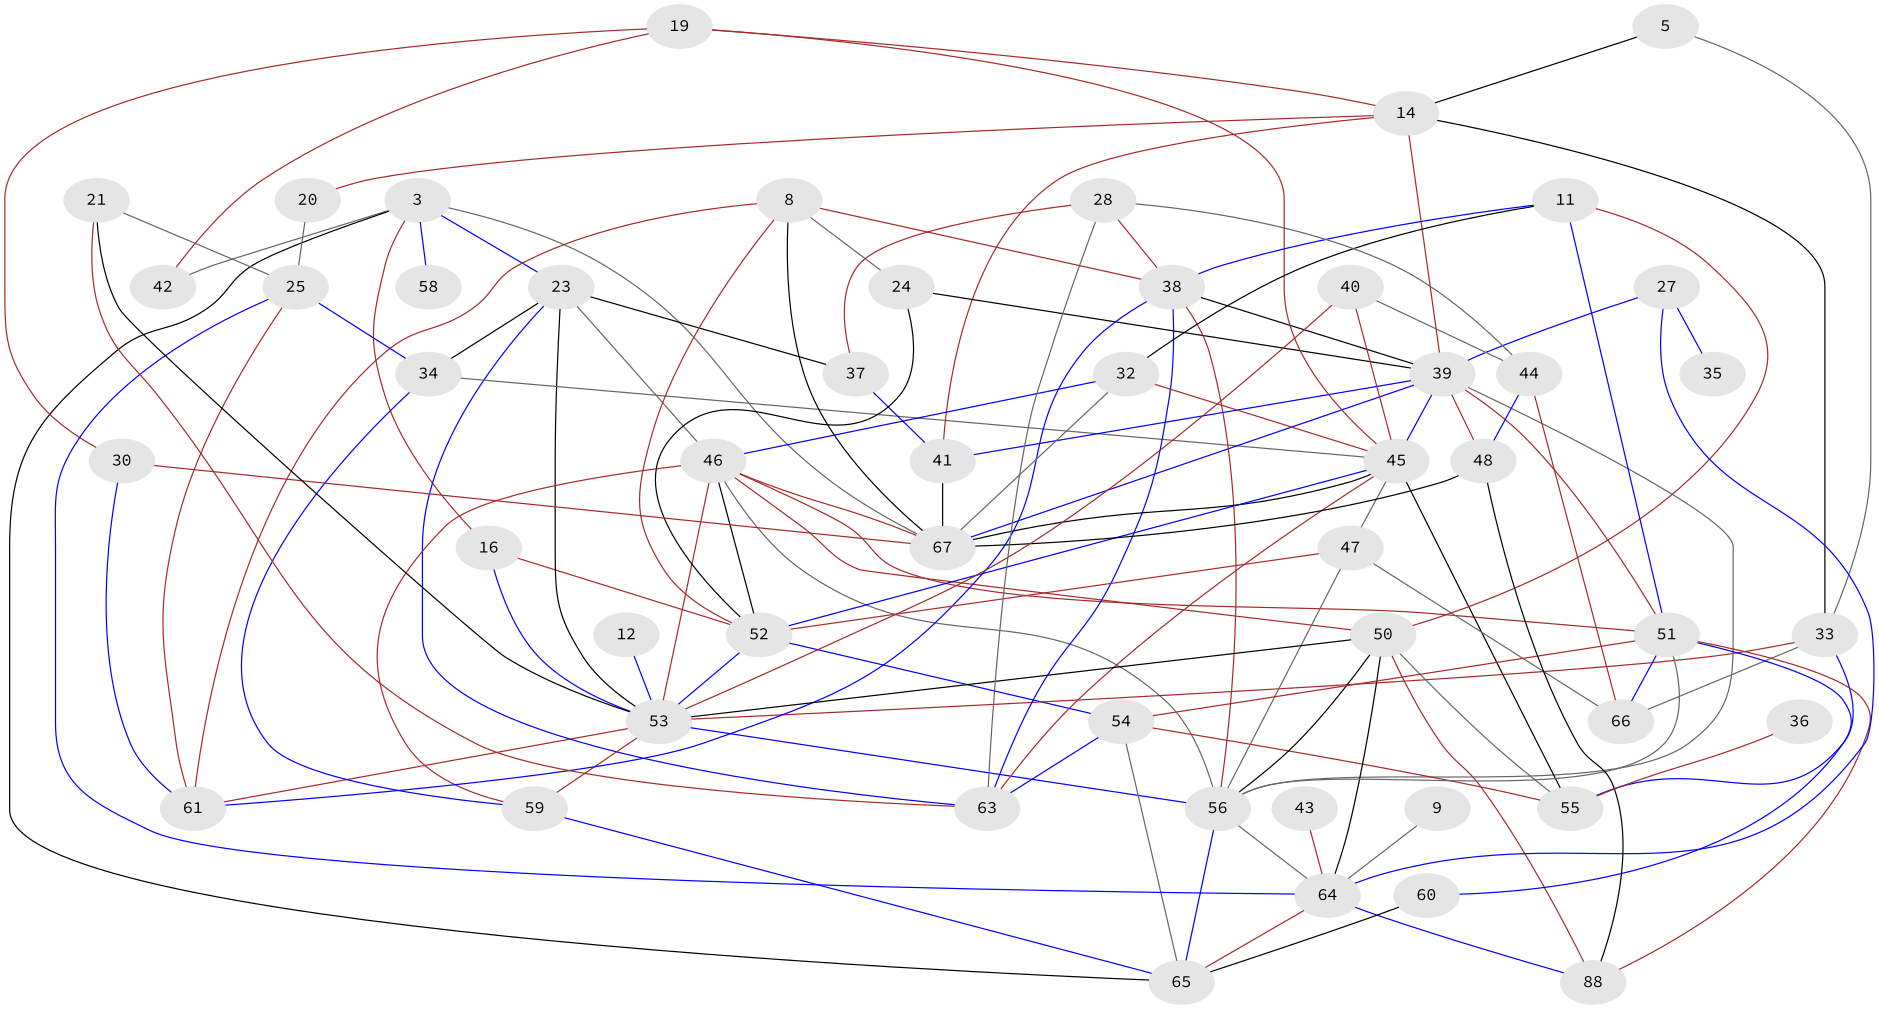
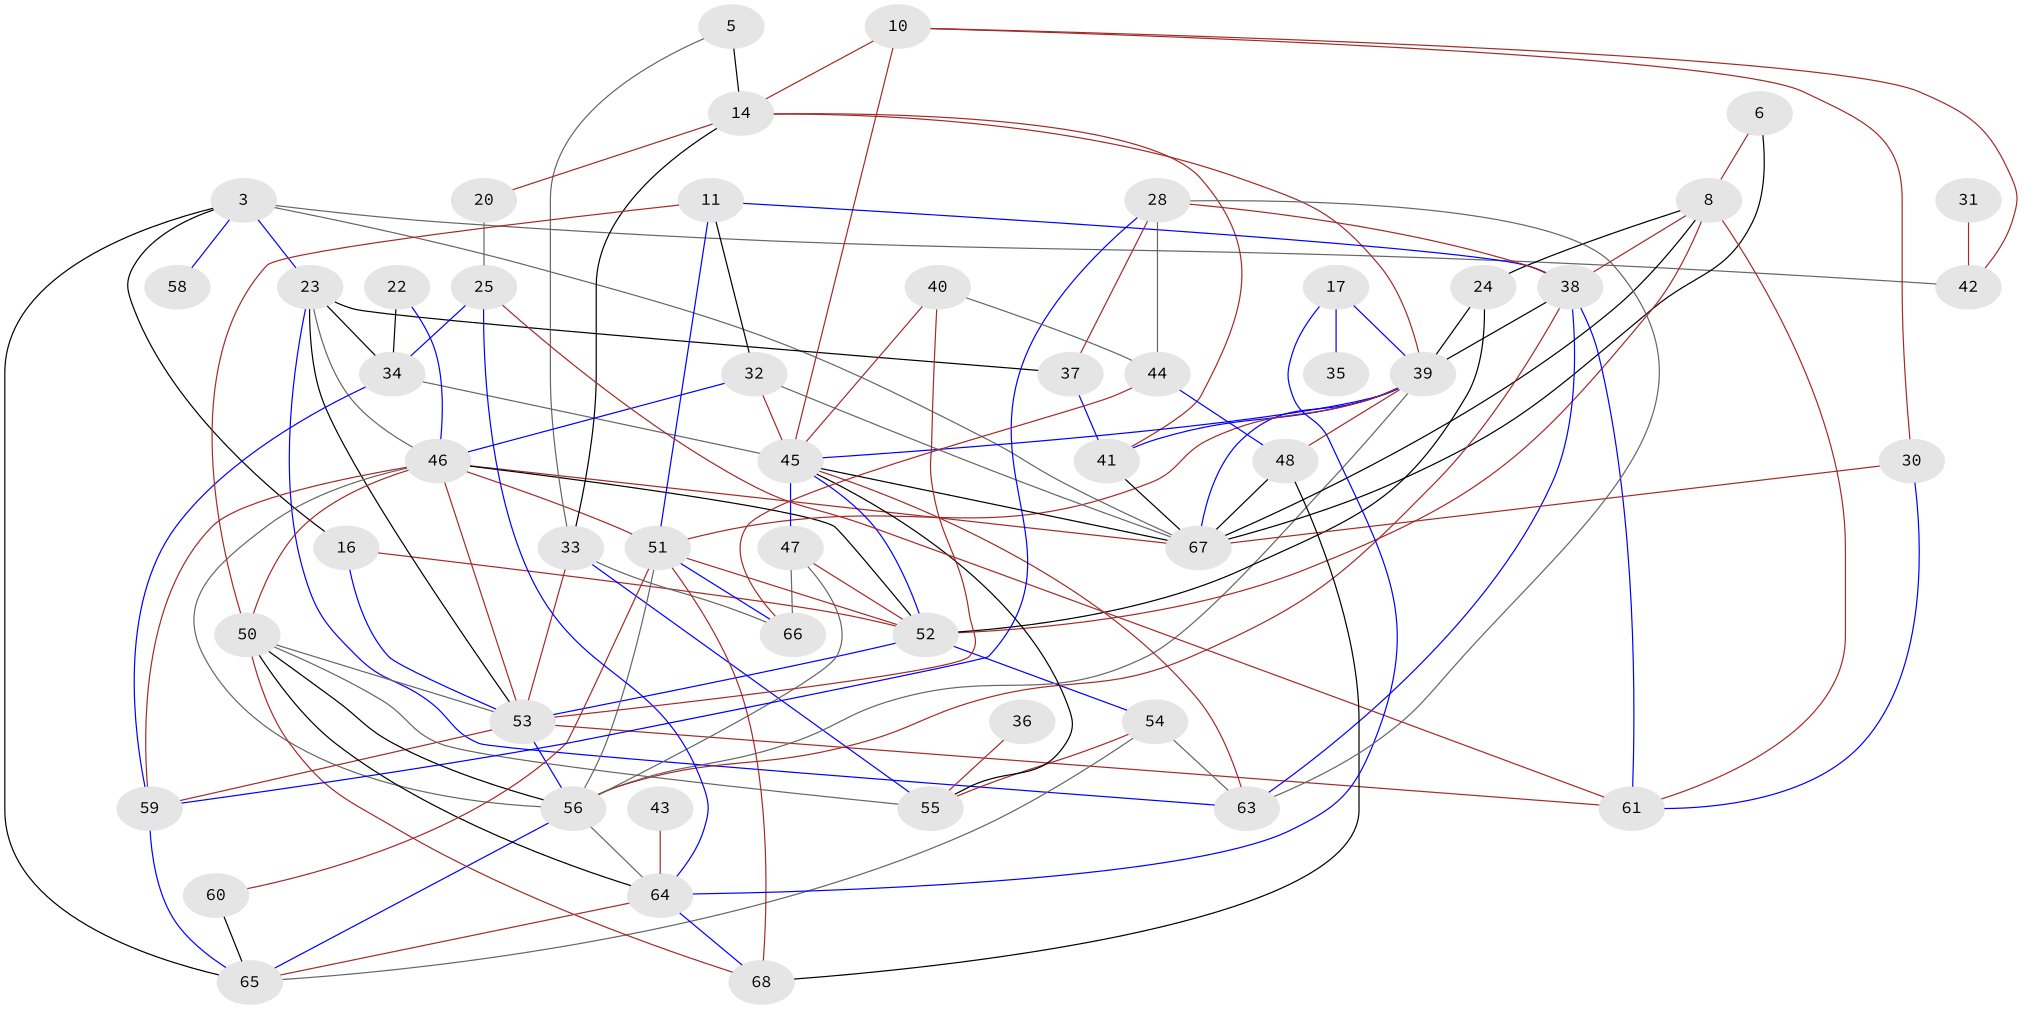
(680, 27) -> (898, 27)
none -> (1760, 113)
(97, 200) -> none
none -> (1969, 200)
(846, 244) -> (1594, 240)
none -> (397, 287)
(1667, 287) -> (1336, 287)
(382, 385) -> (170, 376)
(1372, 508) -> (791, 505)
(626, 635) -> none
(1442, 671) -> (781, 588)
(1021, 678) -> (363, 672)
none -> (796, 698)
(1054, 765) -> (1201, 765)
(1437, 809) -> none
(1762, 817) -> (525, 777)
(1593, 982) -> (762, 982)
